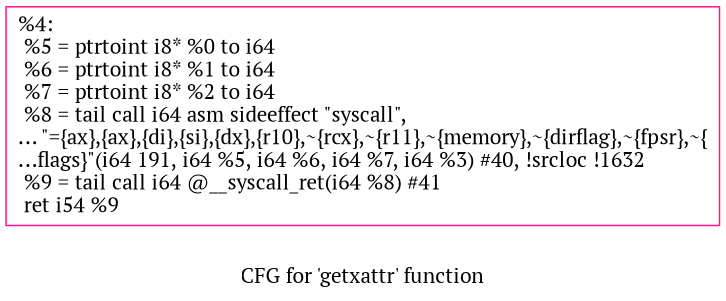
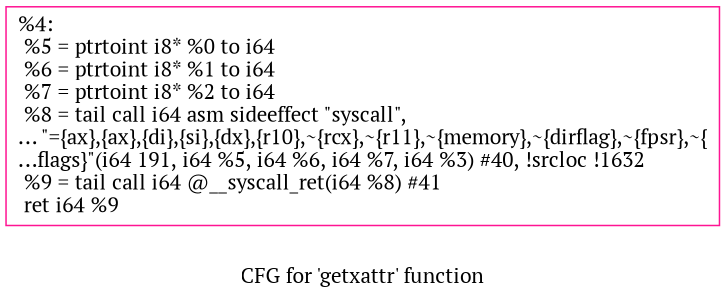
(69, 206) -> (69, 206)
